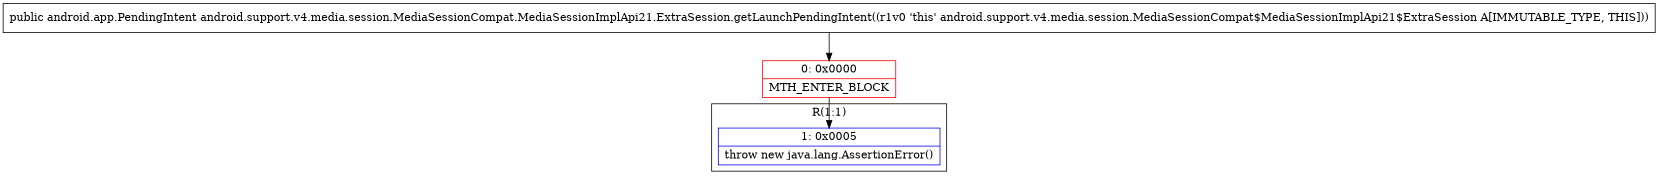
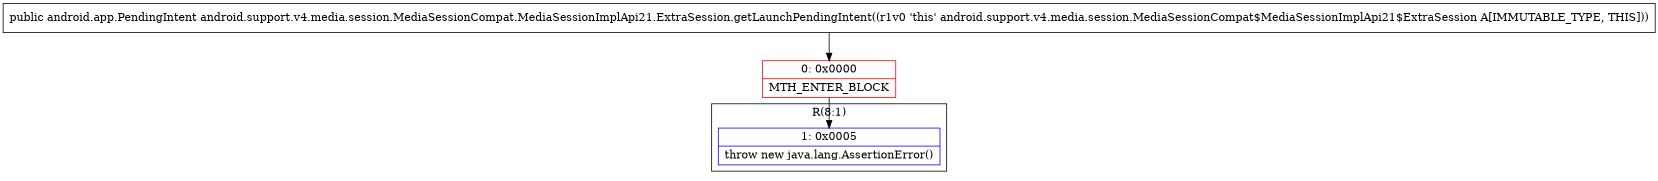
(829, 113) -> (829, 113)
